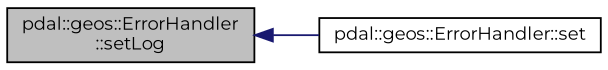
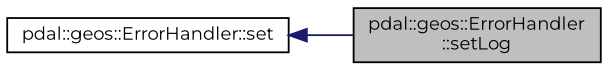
(296, 35) -> (330, 35)
